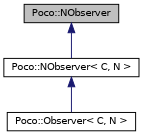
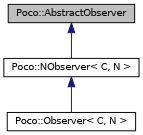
(71, 14) -> (71, 14)
